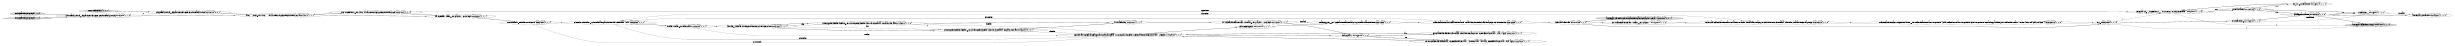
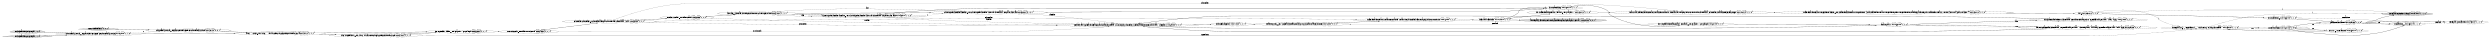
(1840, 27) -> (1522, 9)
